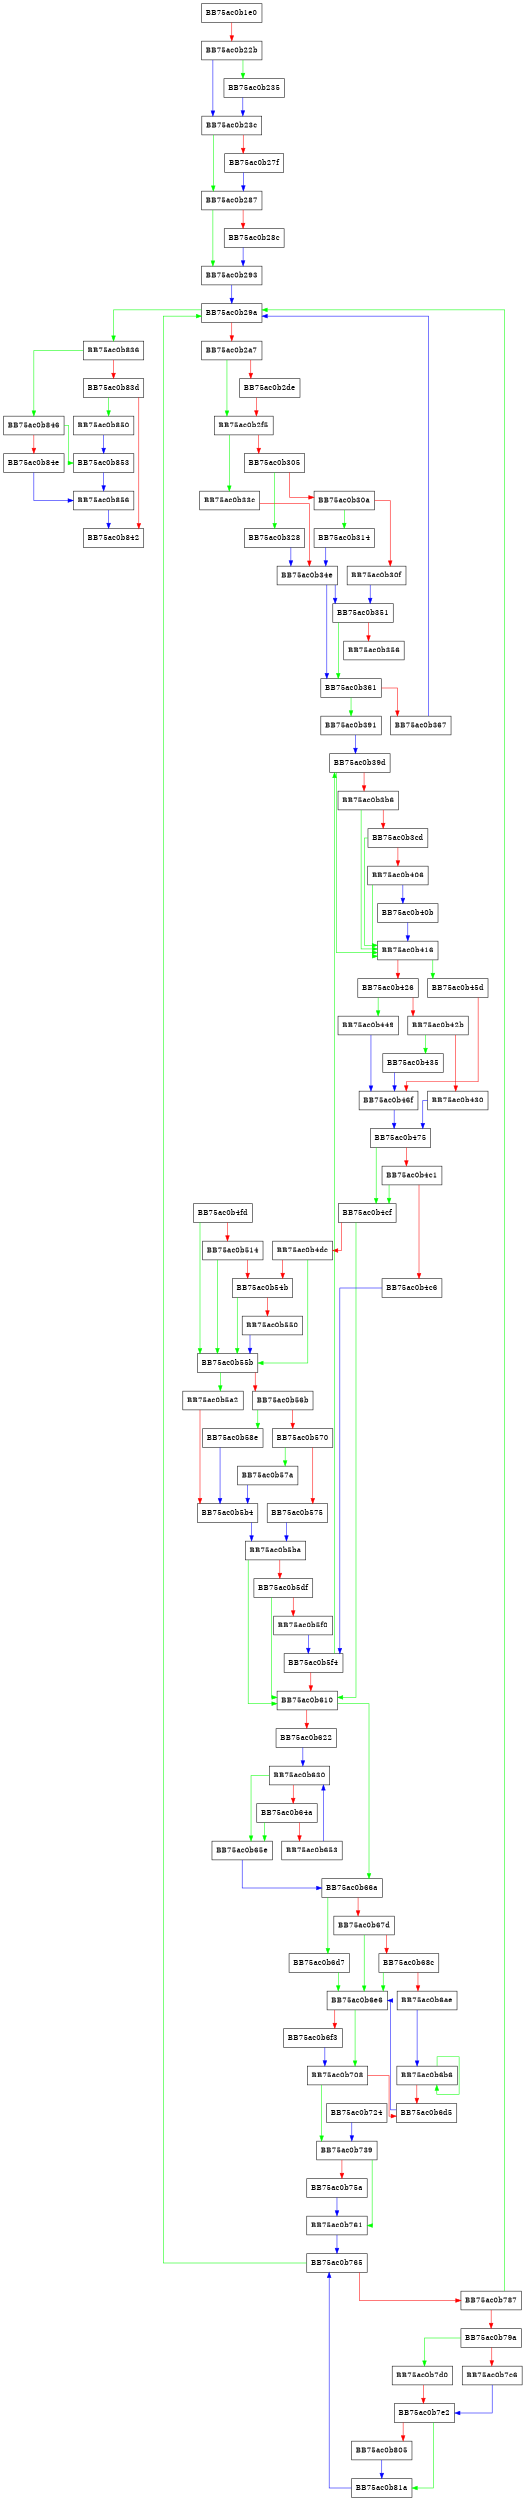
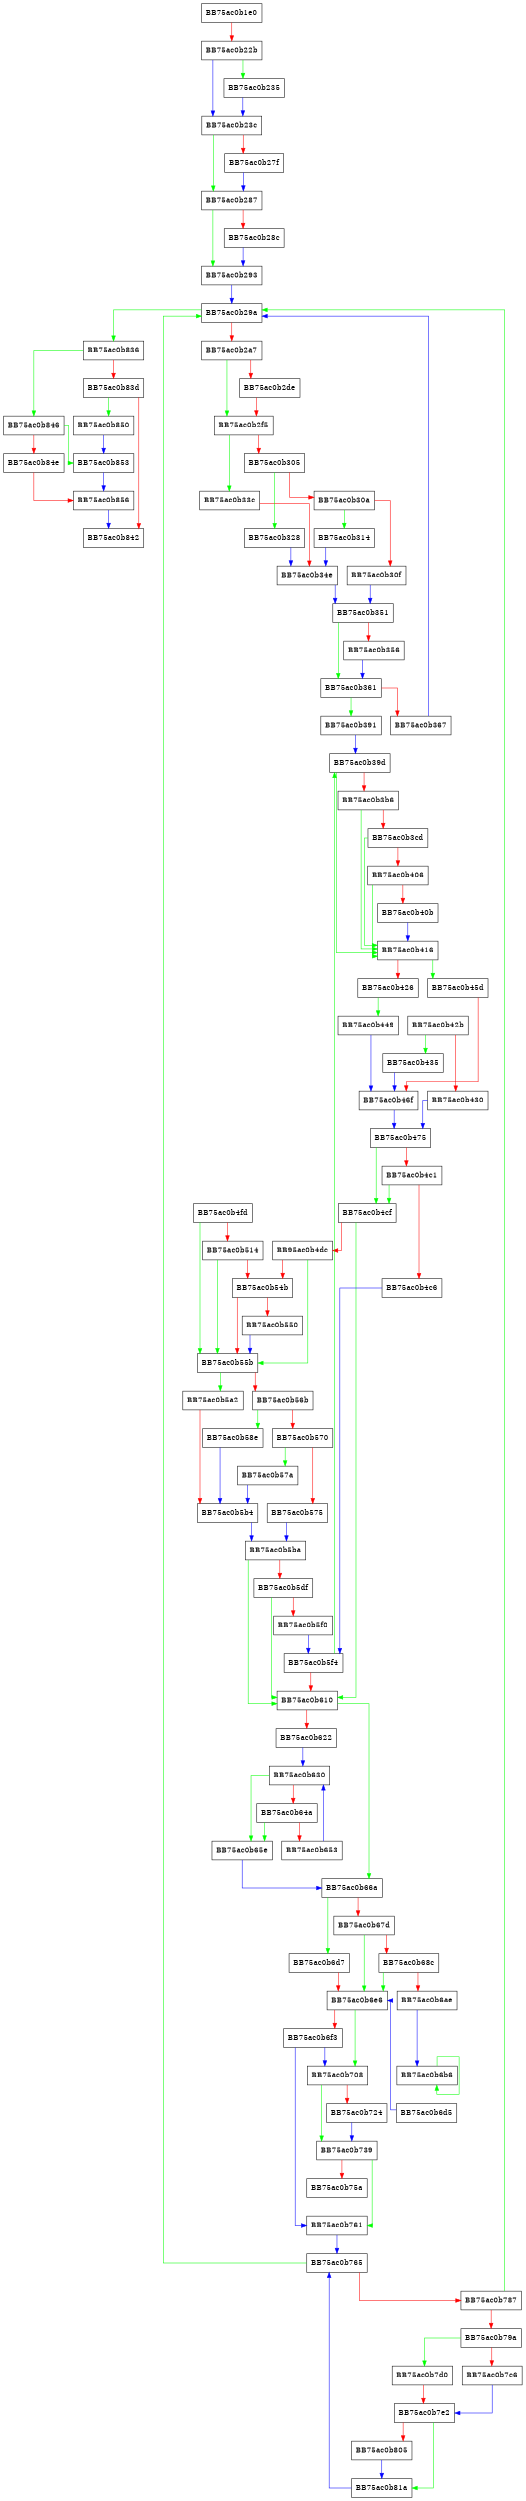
(37, 501) -> (37, 501)
(327, 629) -> (362, 667)
(403, 892) -> (403, 892)
(413, 1004) -> none
(303, 1251) -> (303, 1251)
(237, 1323) -> (237, 1323)
(338, 1979) -> (338, 1979)
(387, 2076) -> (347, 2092)
(417, 2092) -> none
(337, 2204) -> (295, 2140)
